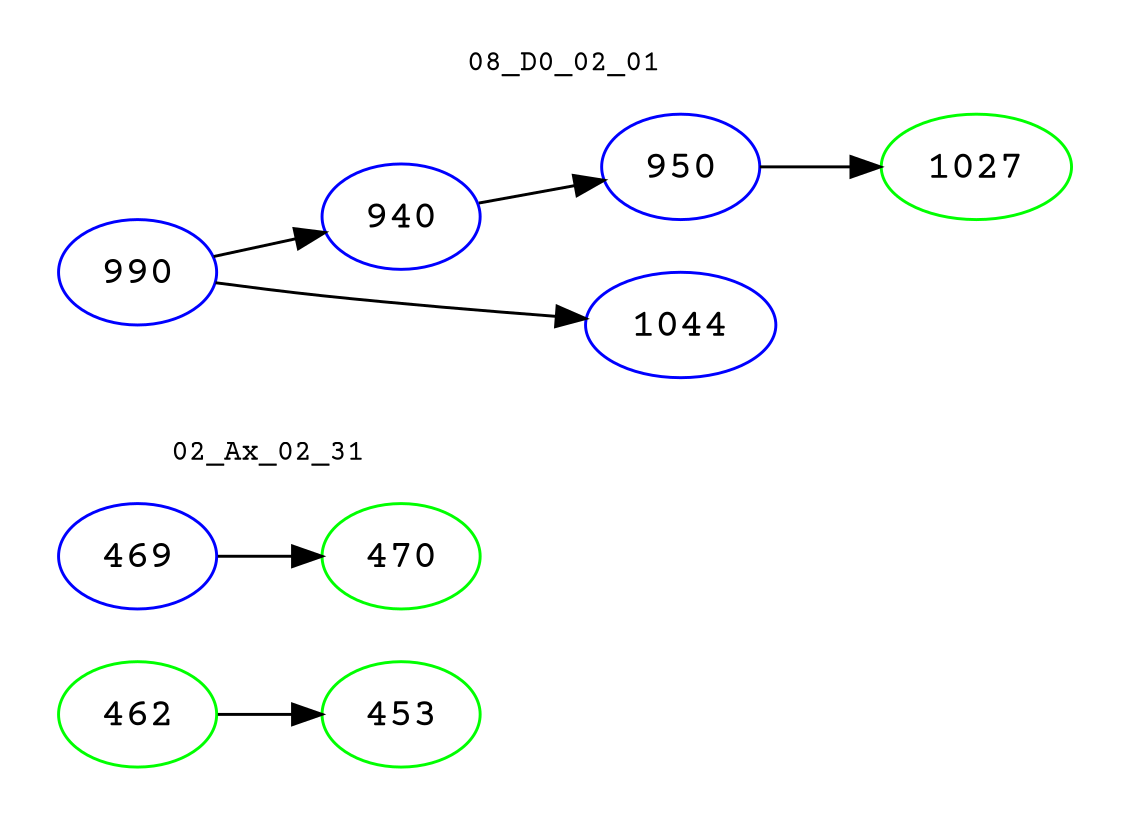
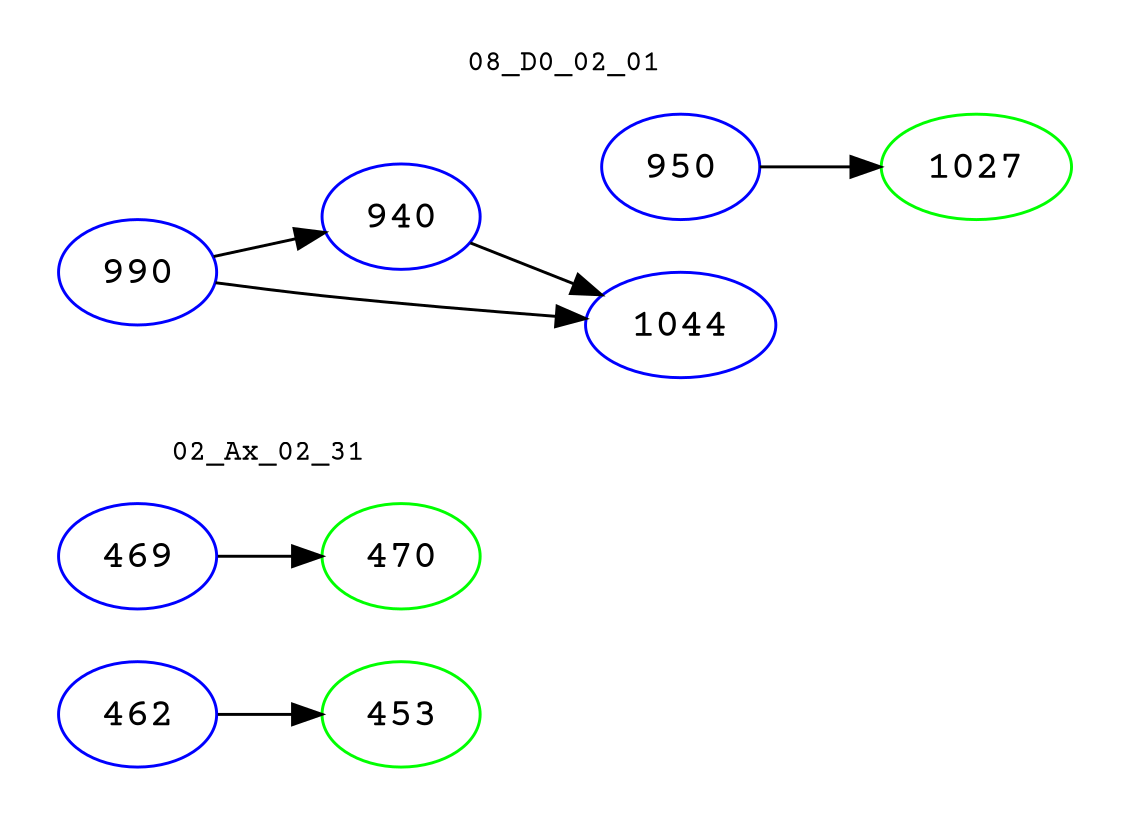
(527, 194) -> (522, 263)
(138, 714) -> (138, 714)
